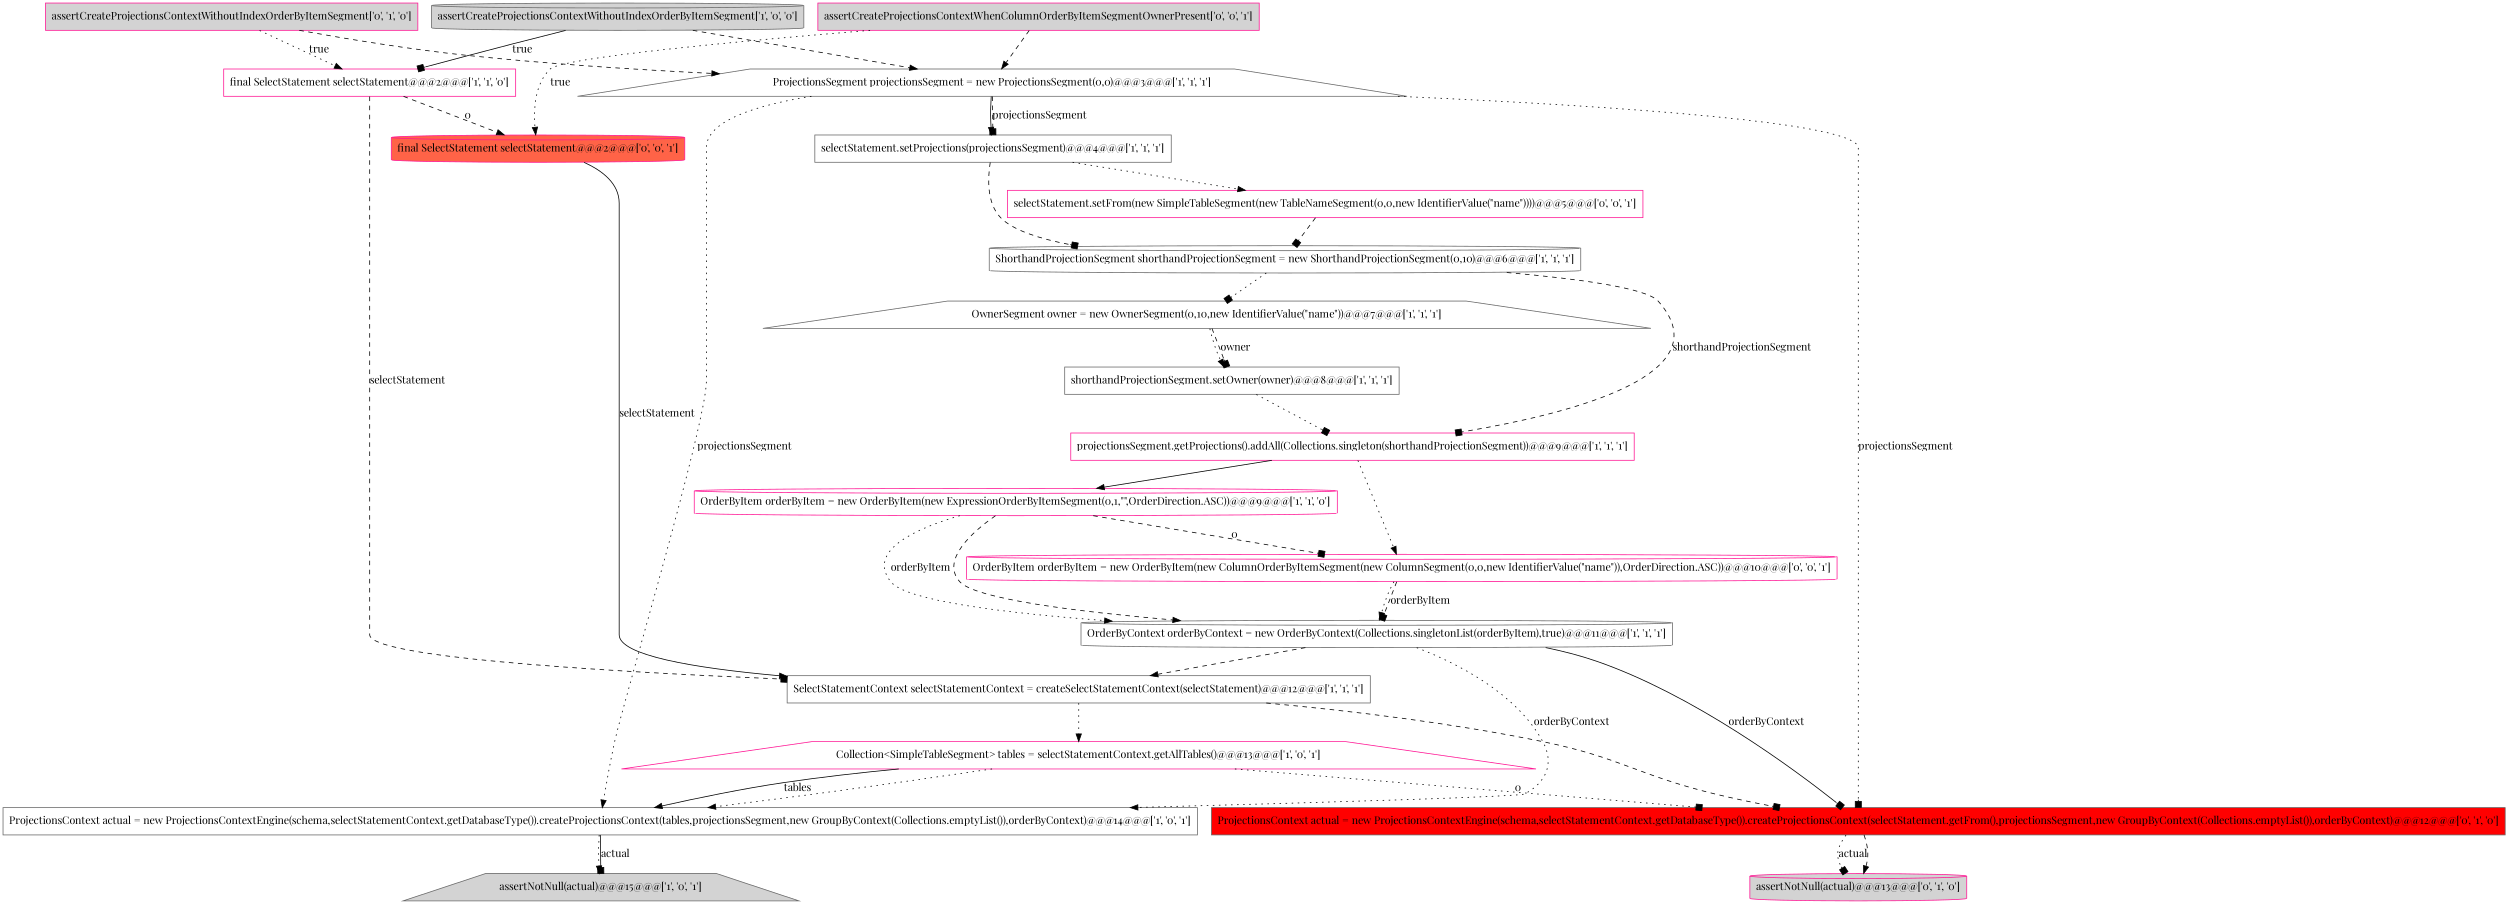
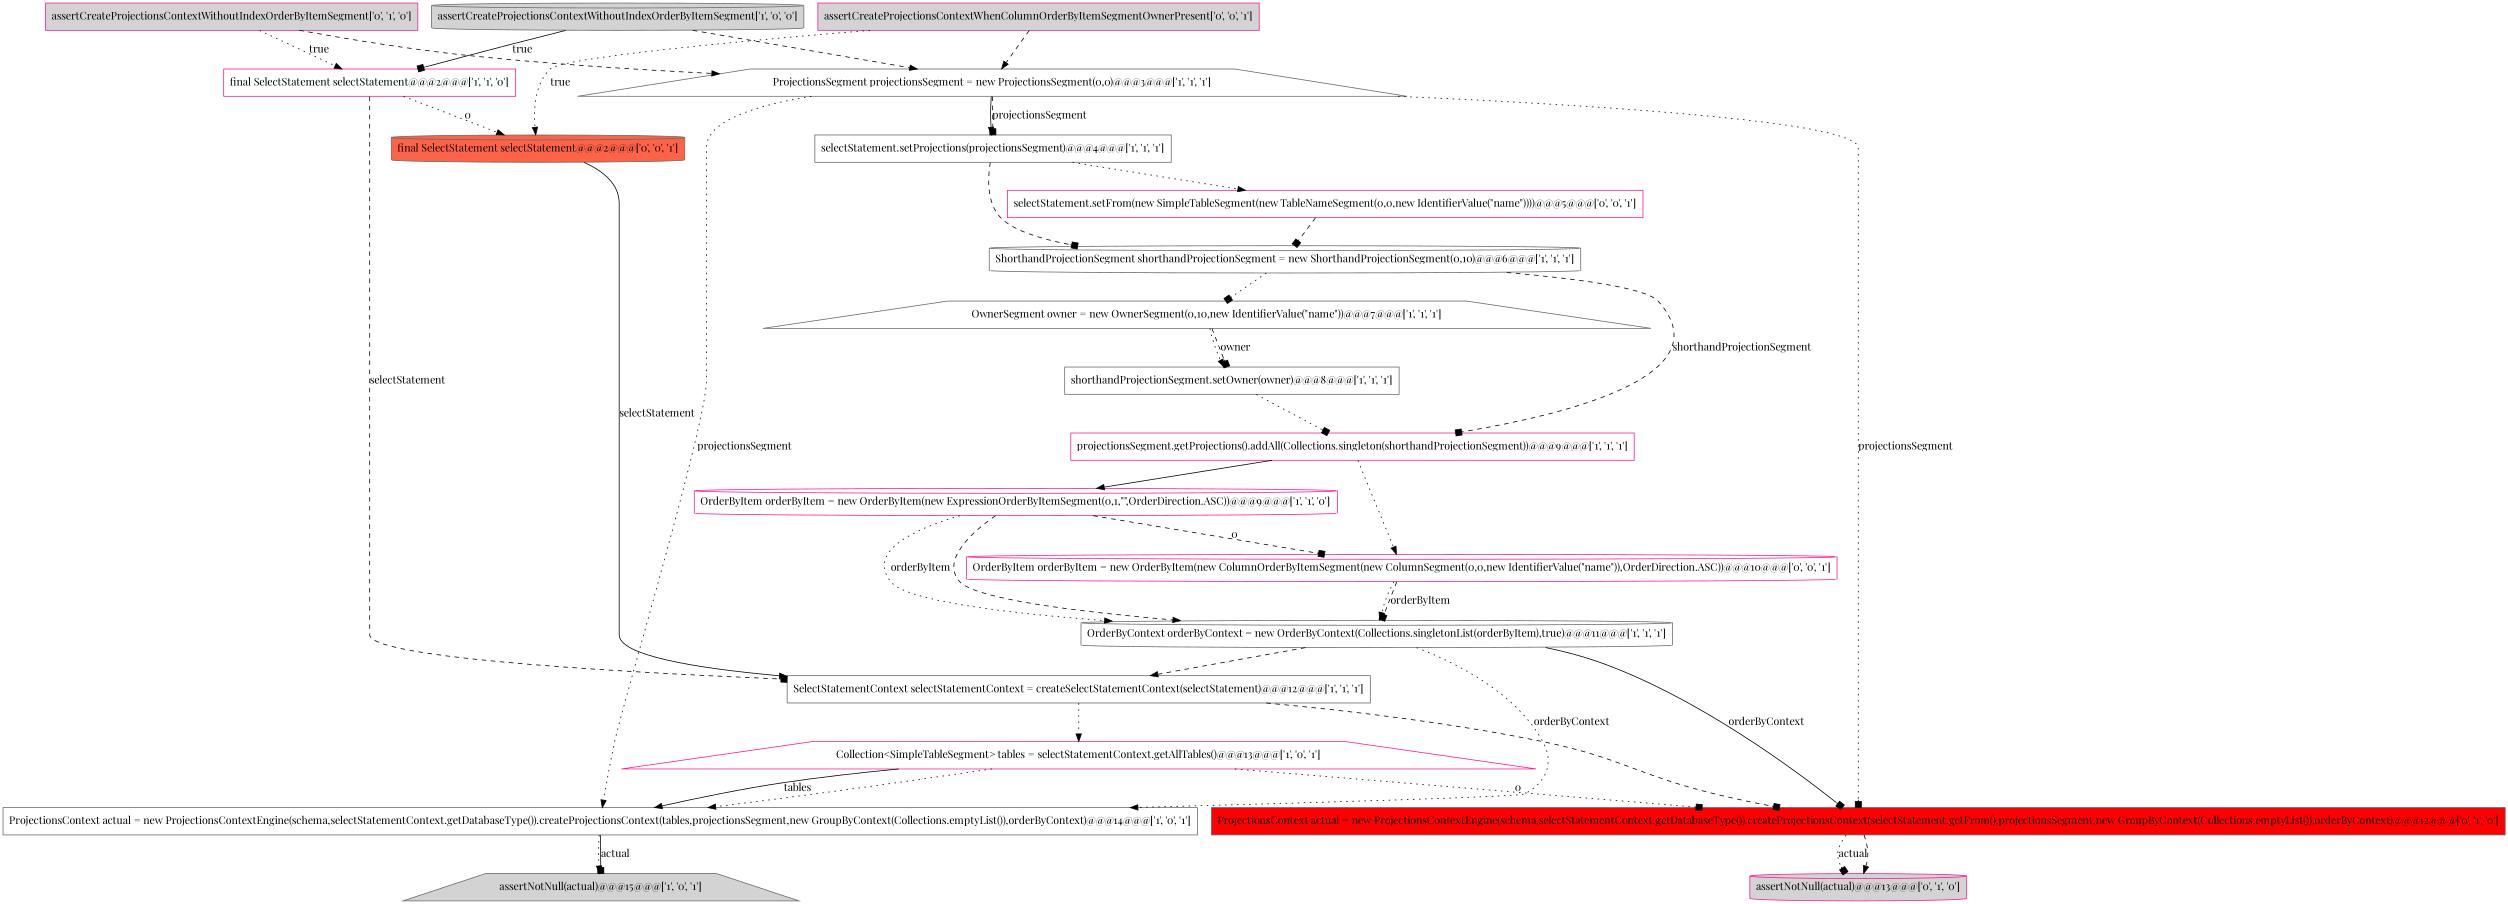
(450, 114) -> (450, 114)
(538, 149) -> (538, 149)
